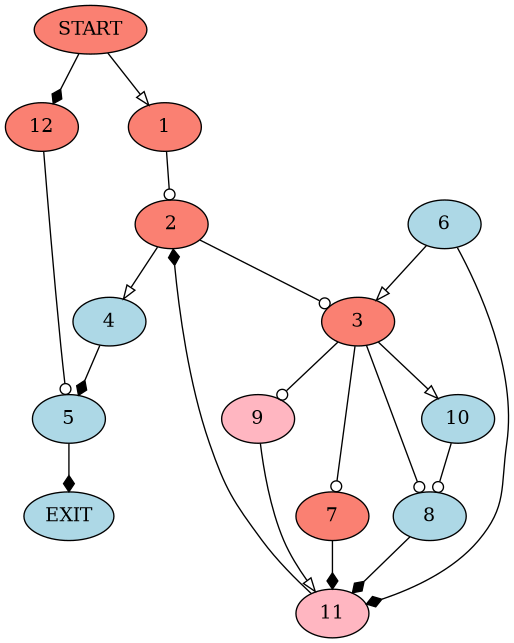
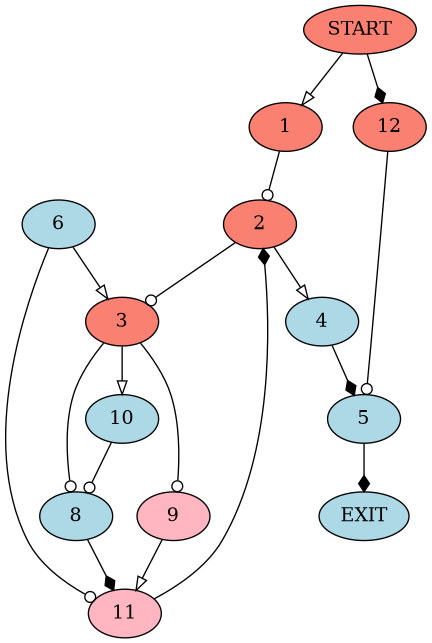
(506, 450) -> (6, 433)
(332, 516) -> none
